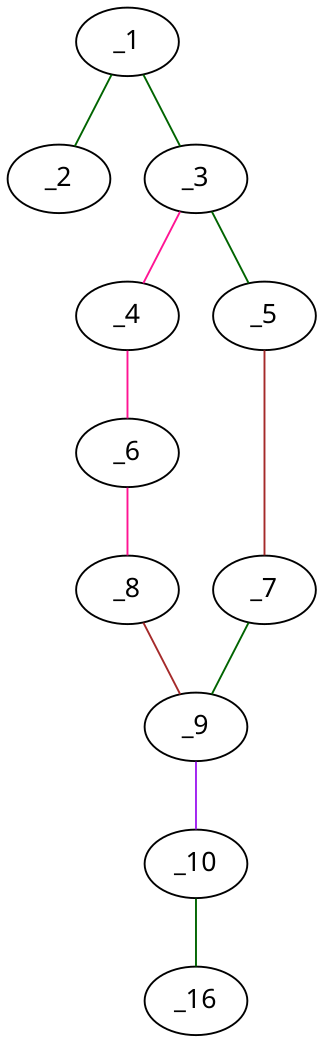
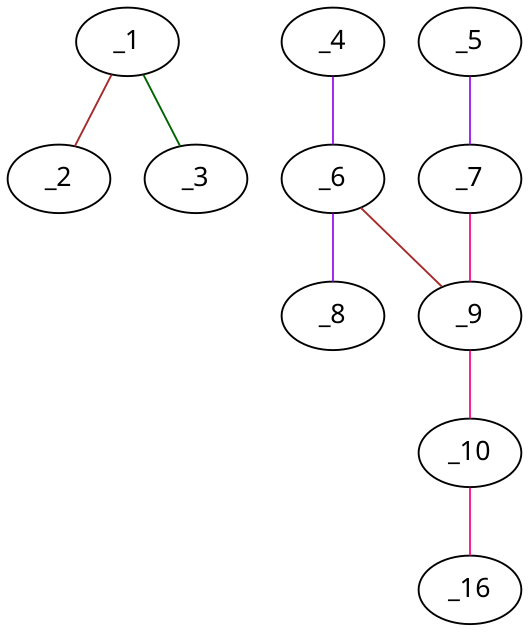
(93, 110) -> (93, 110)
(162, 247) -> none
(230, 247) -> none
(127, 385) -> (333, 111)
(264, 453) -> (470, 111)
(127, 522) -> (333, 248)
(162, 658) -> (401, 247)
(230, 658) -> (470, 248)
(196, 796) -> (470, 385)
(196, 933) -> (470, 522)
